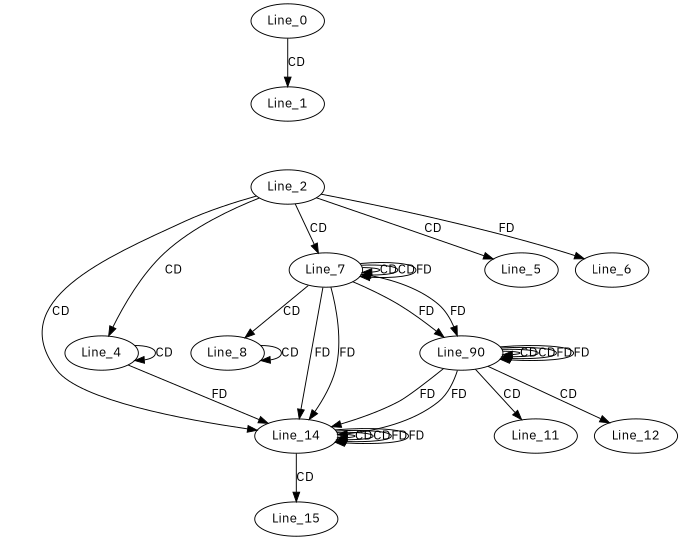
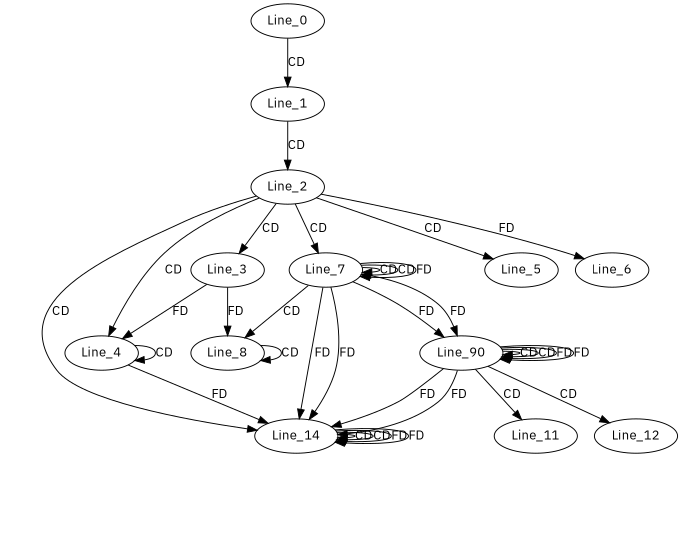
none -> (288, 141)
none -> (228, 270)
(296, 519) -> none
